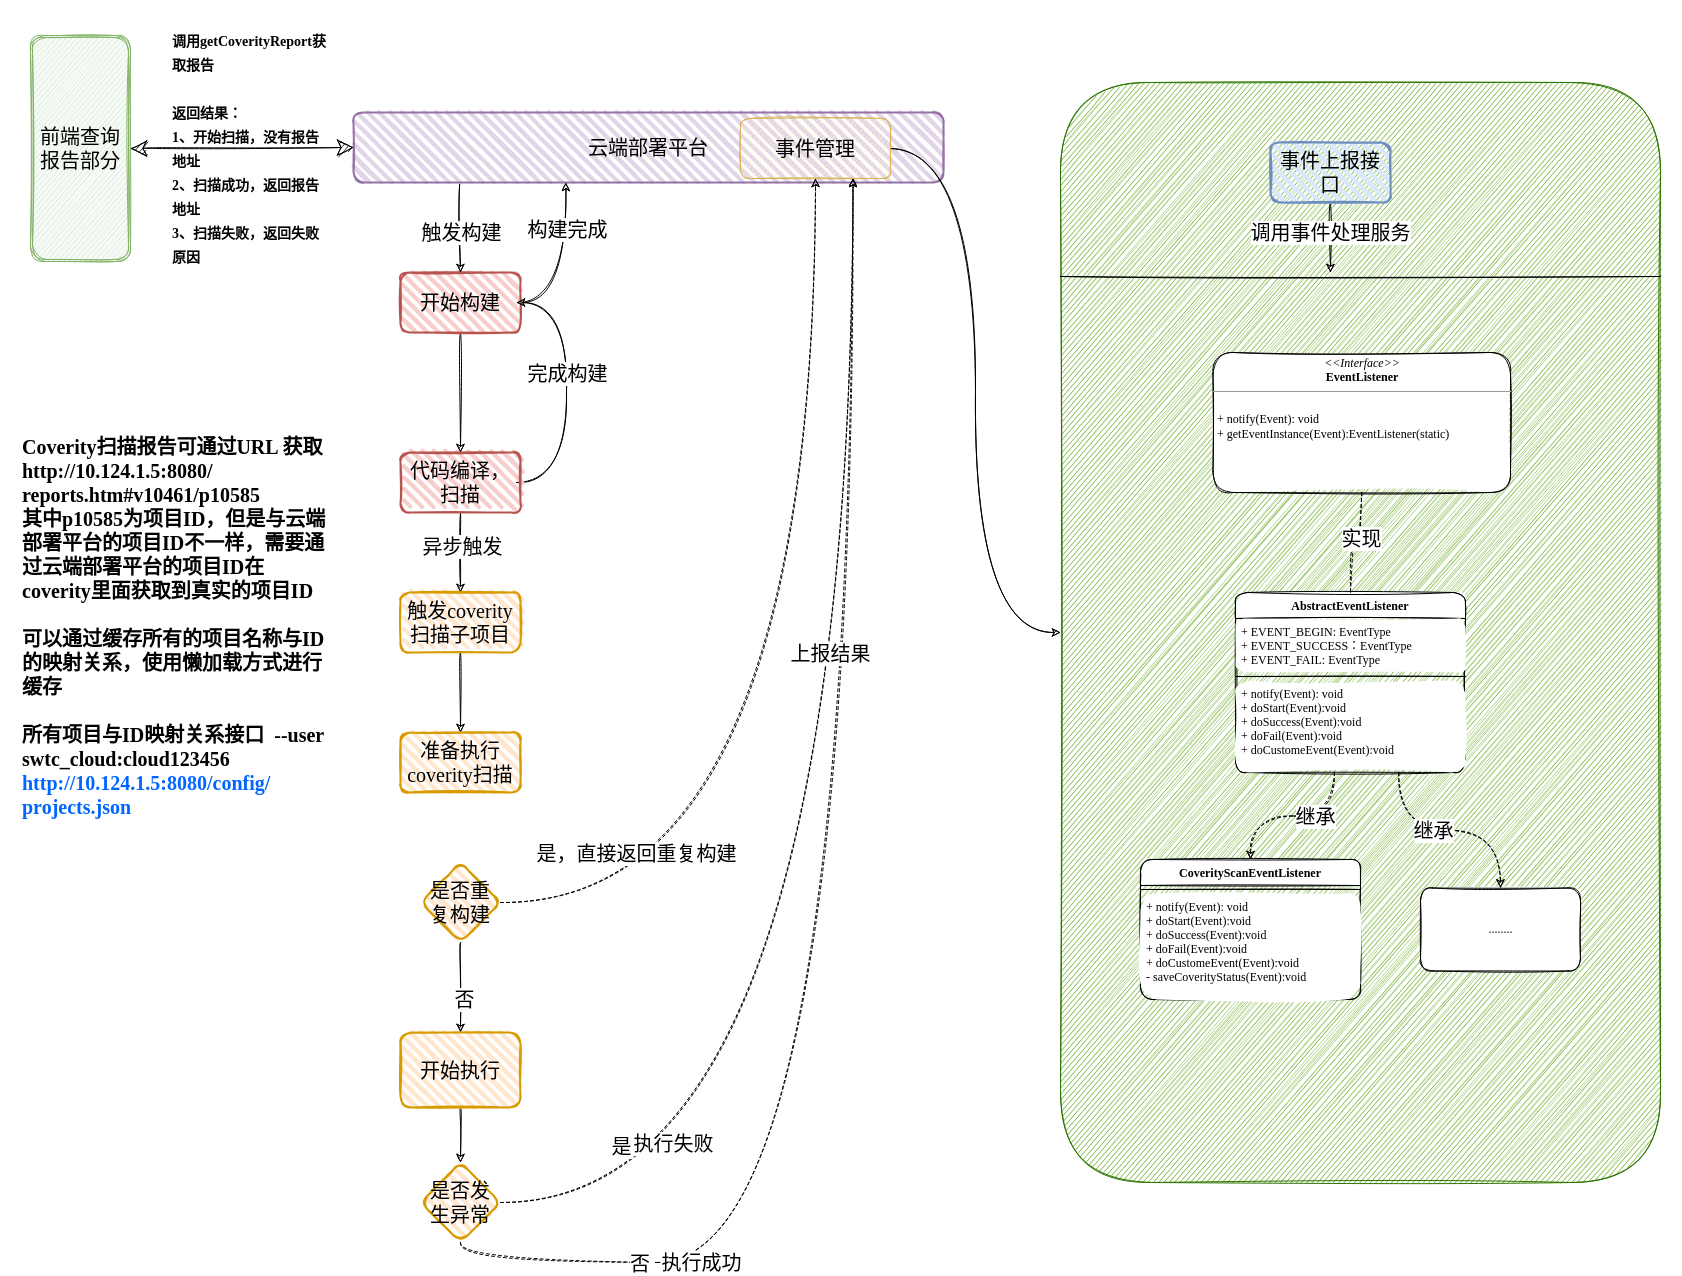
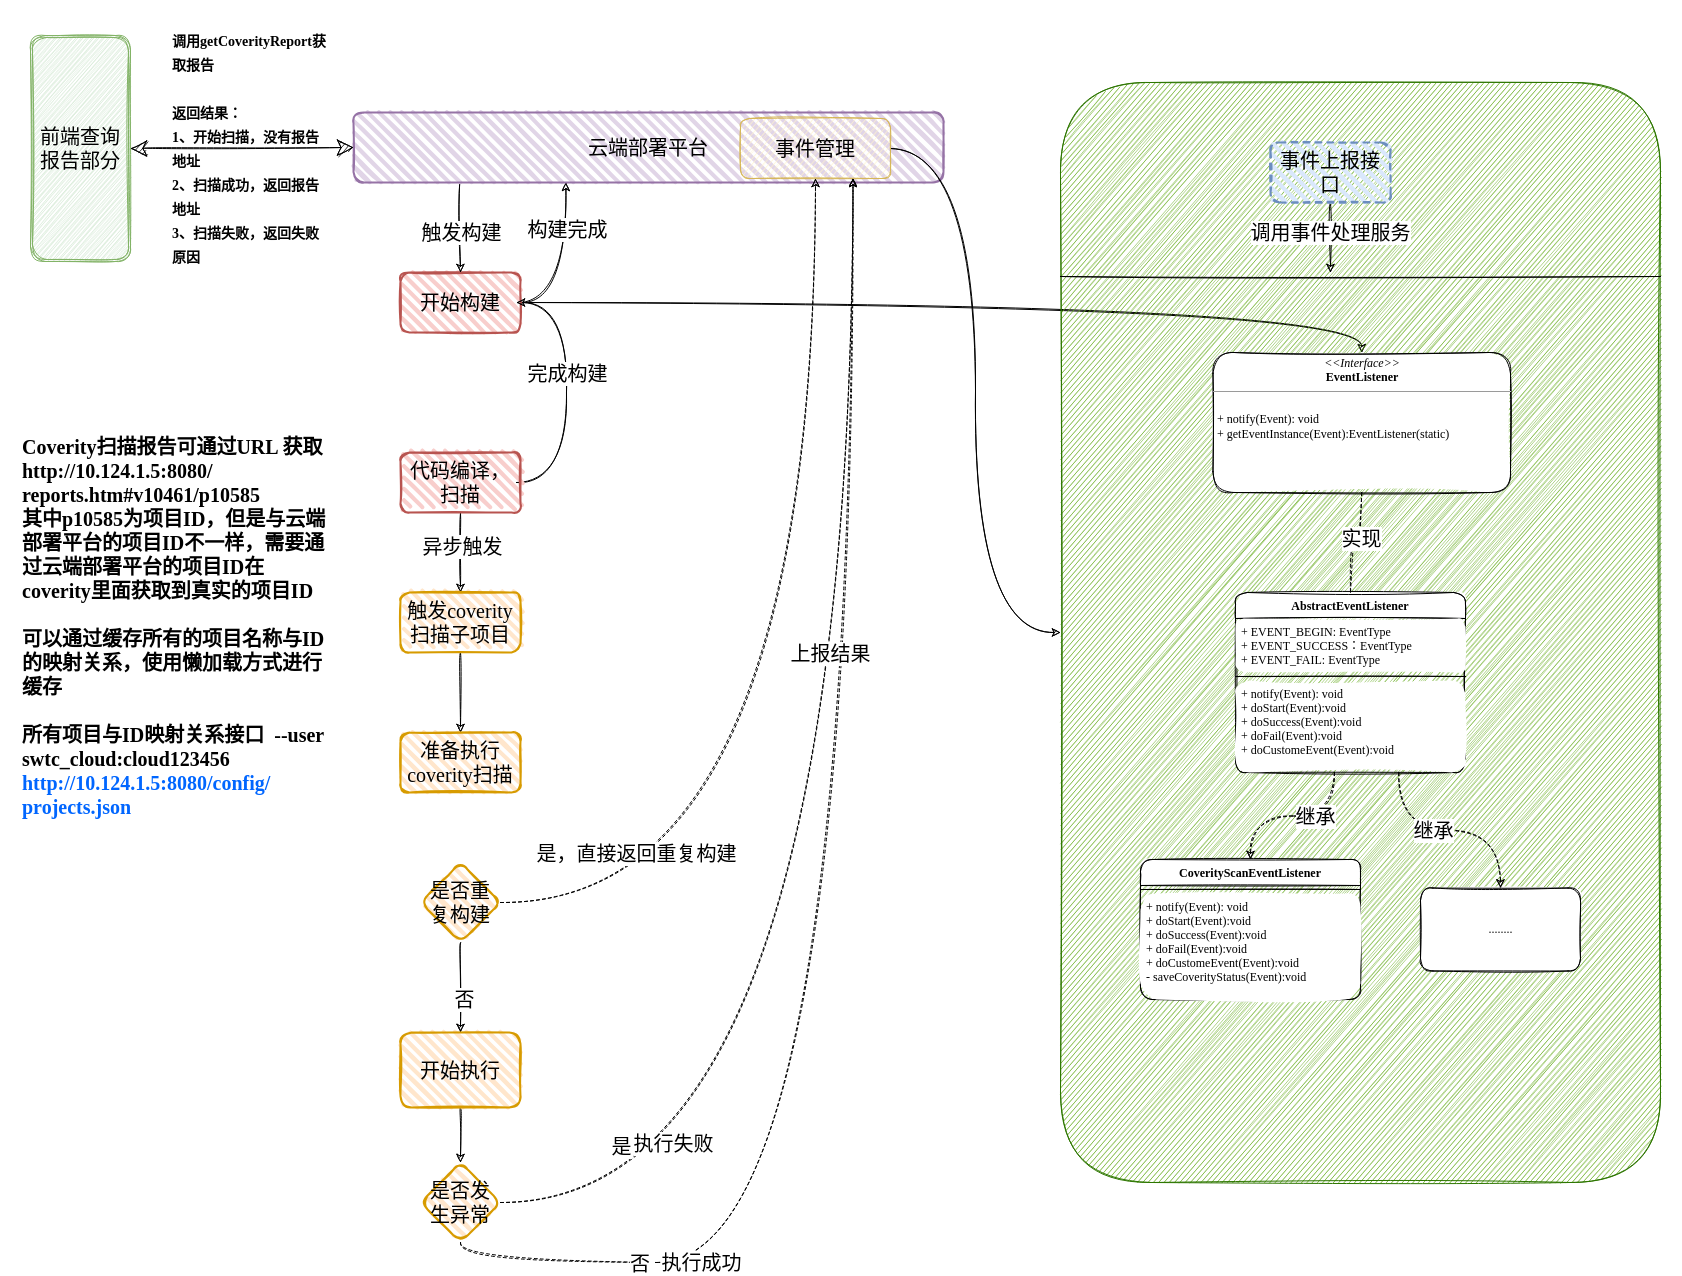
(1331, 173) -> (1331, 173)
(461, 391) -> (796, 304)
